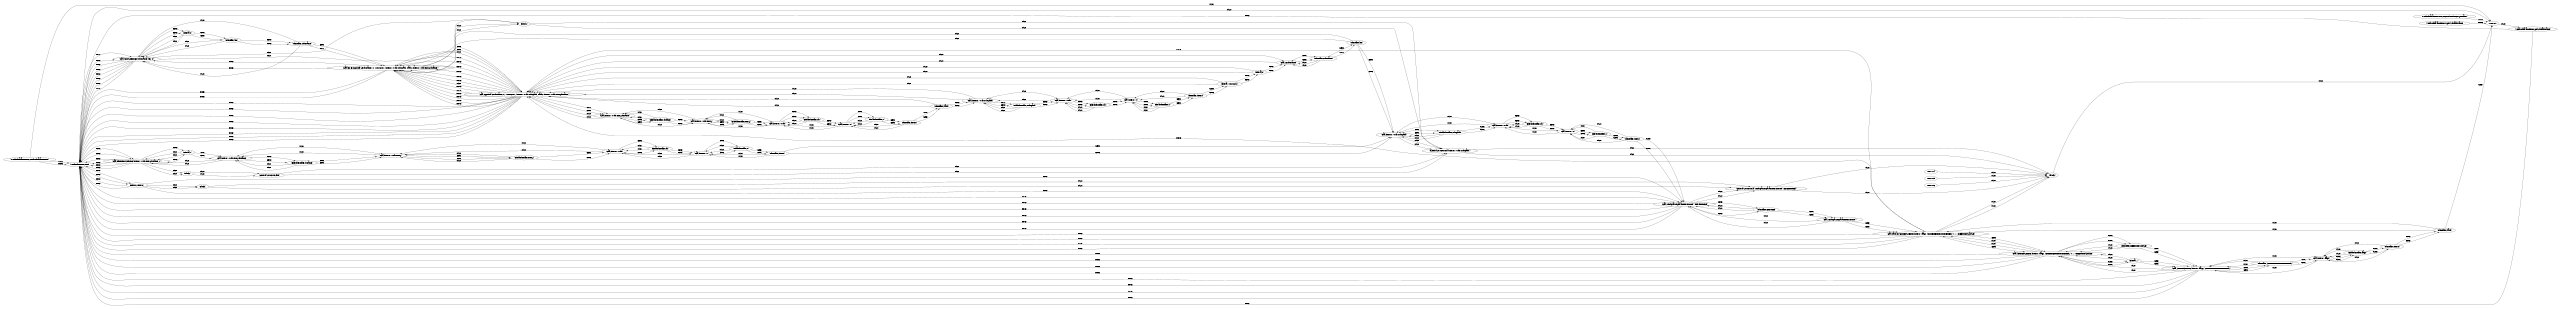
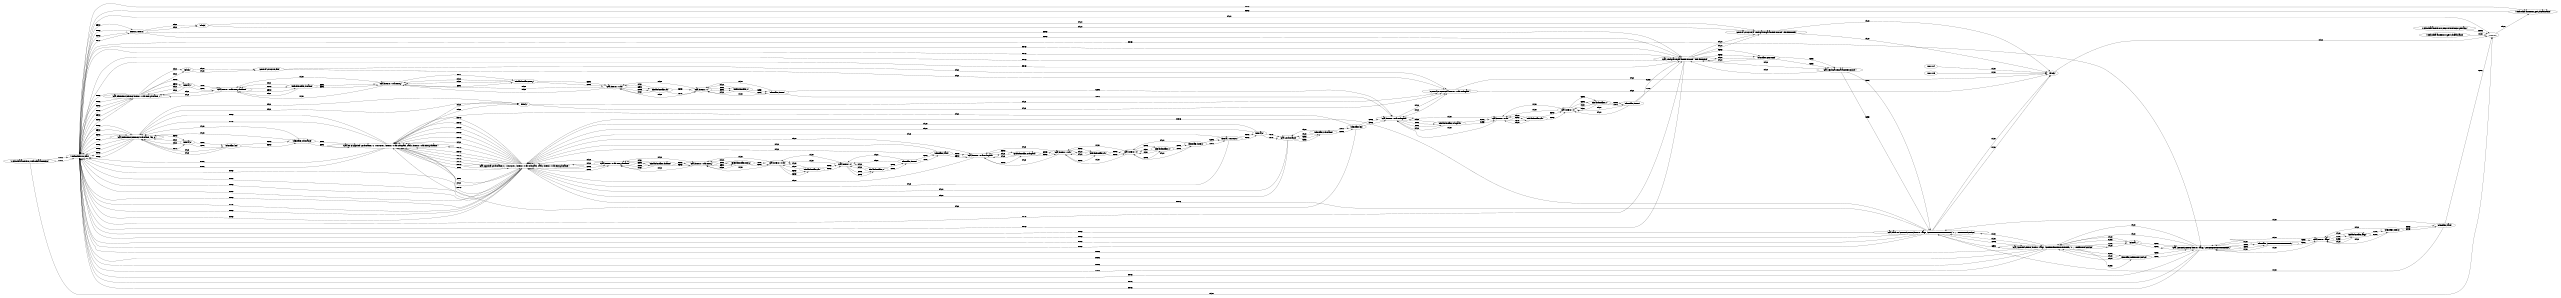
(2481, 22) -> (2481, 34)
(137, 59) -> (137, 137)
(1931, 185) -> none
